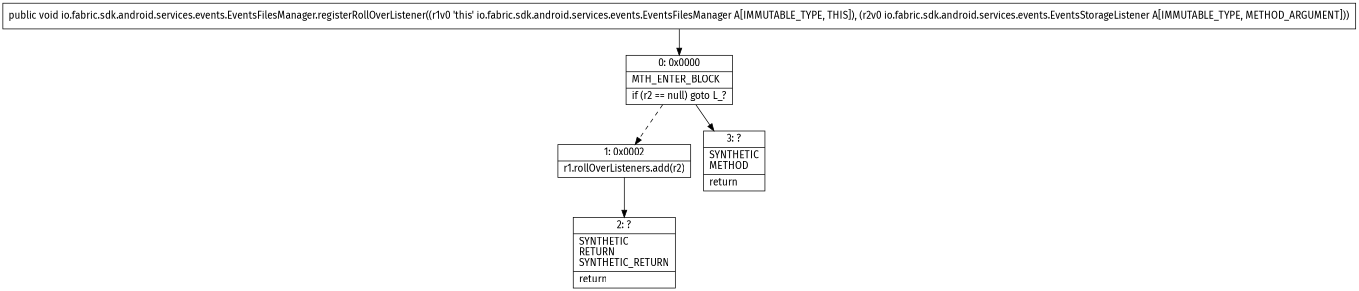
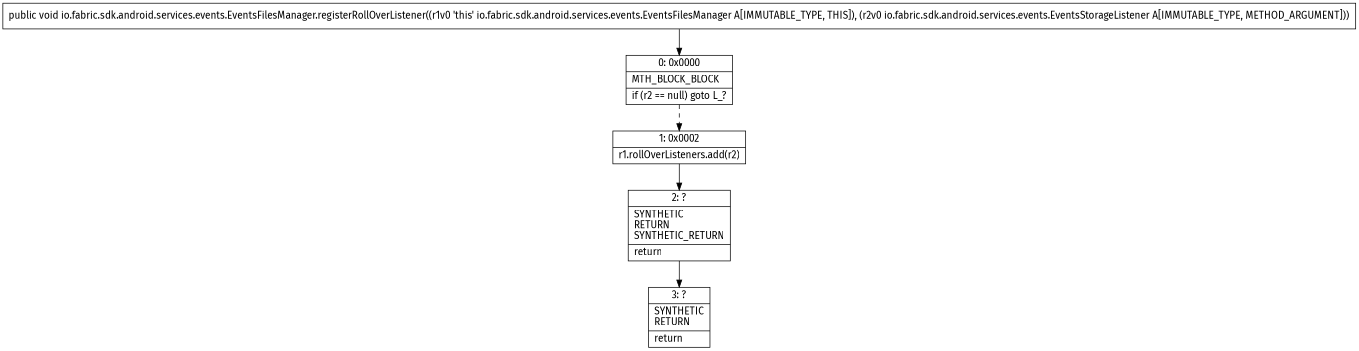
(676, 80) -> (676, 80)
(703, 115) -> (679, 270)
(729, 166) -> (672, 322)
